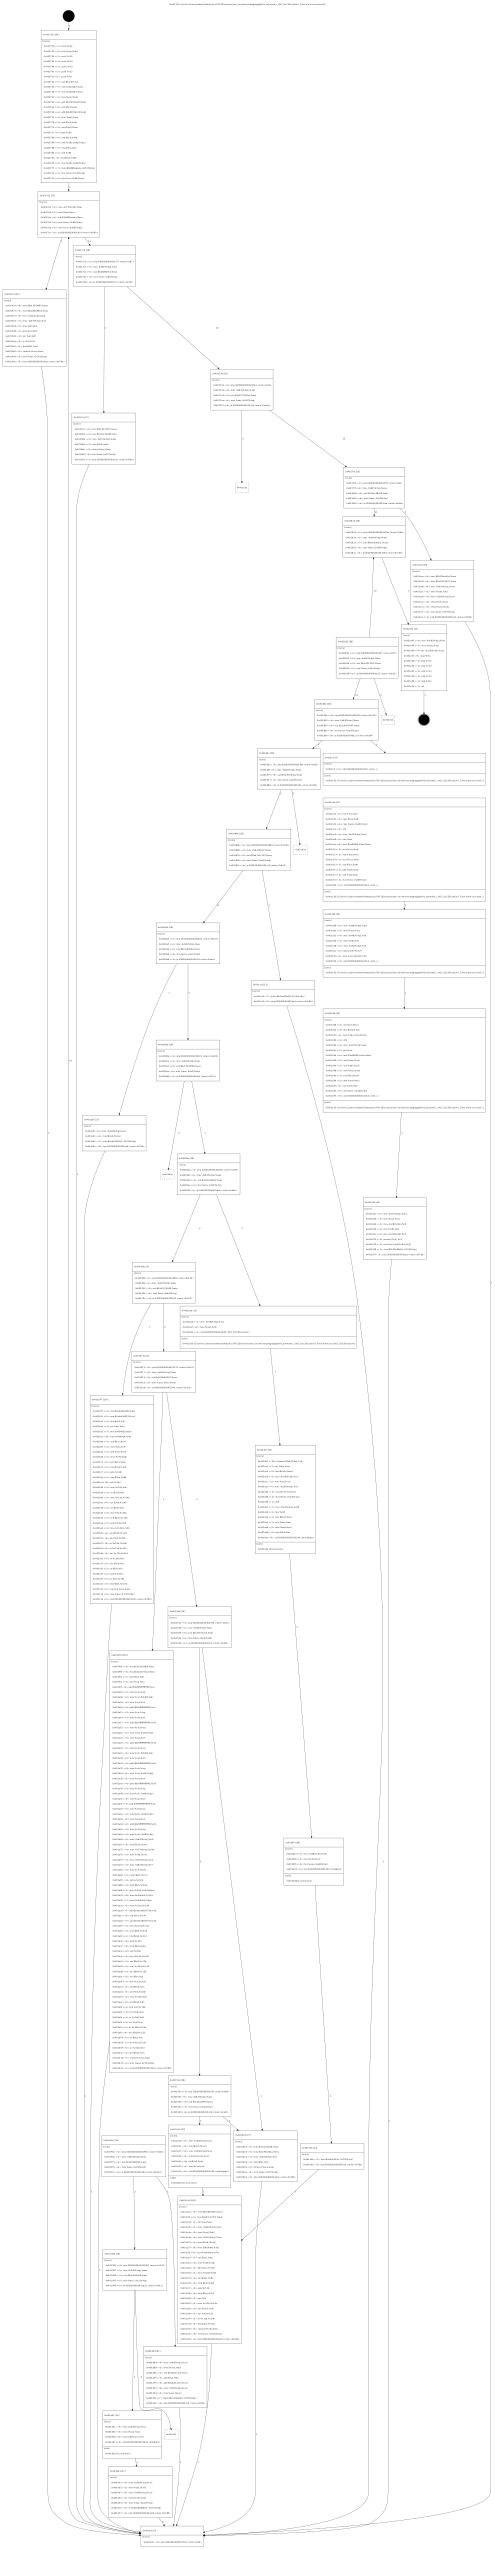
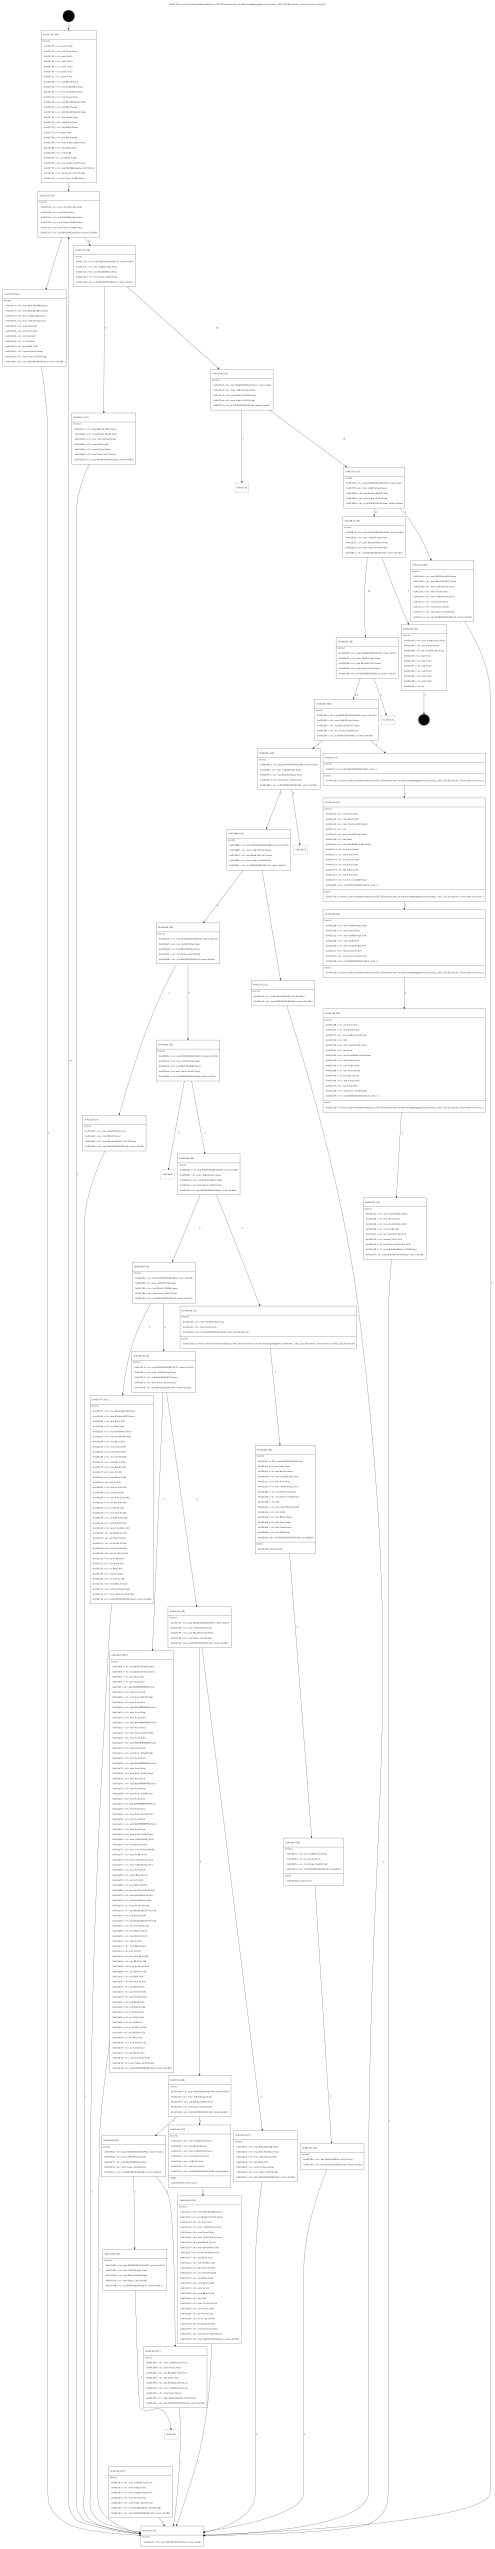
(372, 598) -> (365, 597)
none -> (404, 791)
(230, 2123) -> (166, 2126)
(281, 2205) -> (304, 2385)
(132, 2435) -> none
